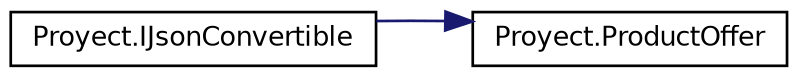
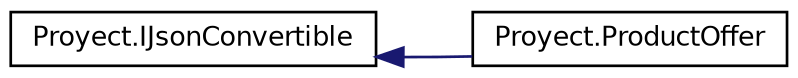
(411, 21) -> (438, 57)
